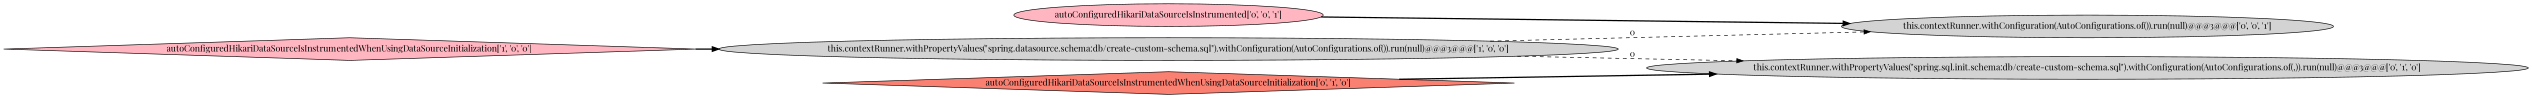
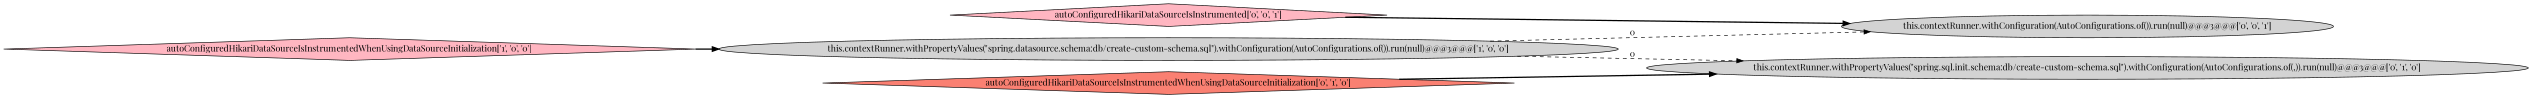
(1168, 15) -> (1168, 15)
